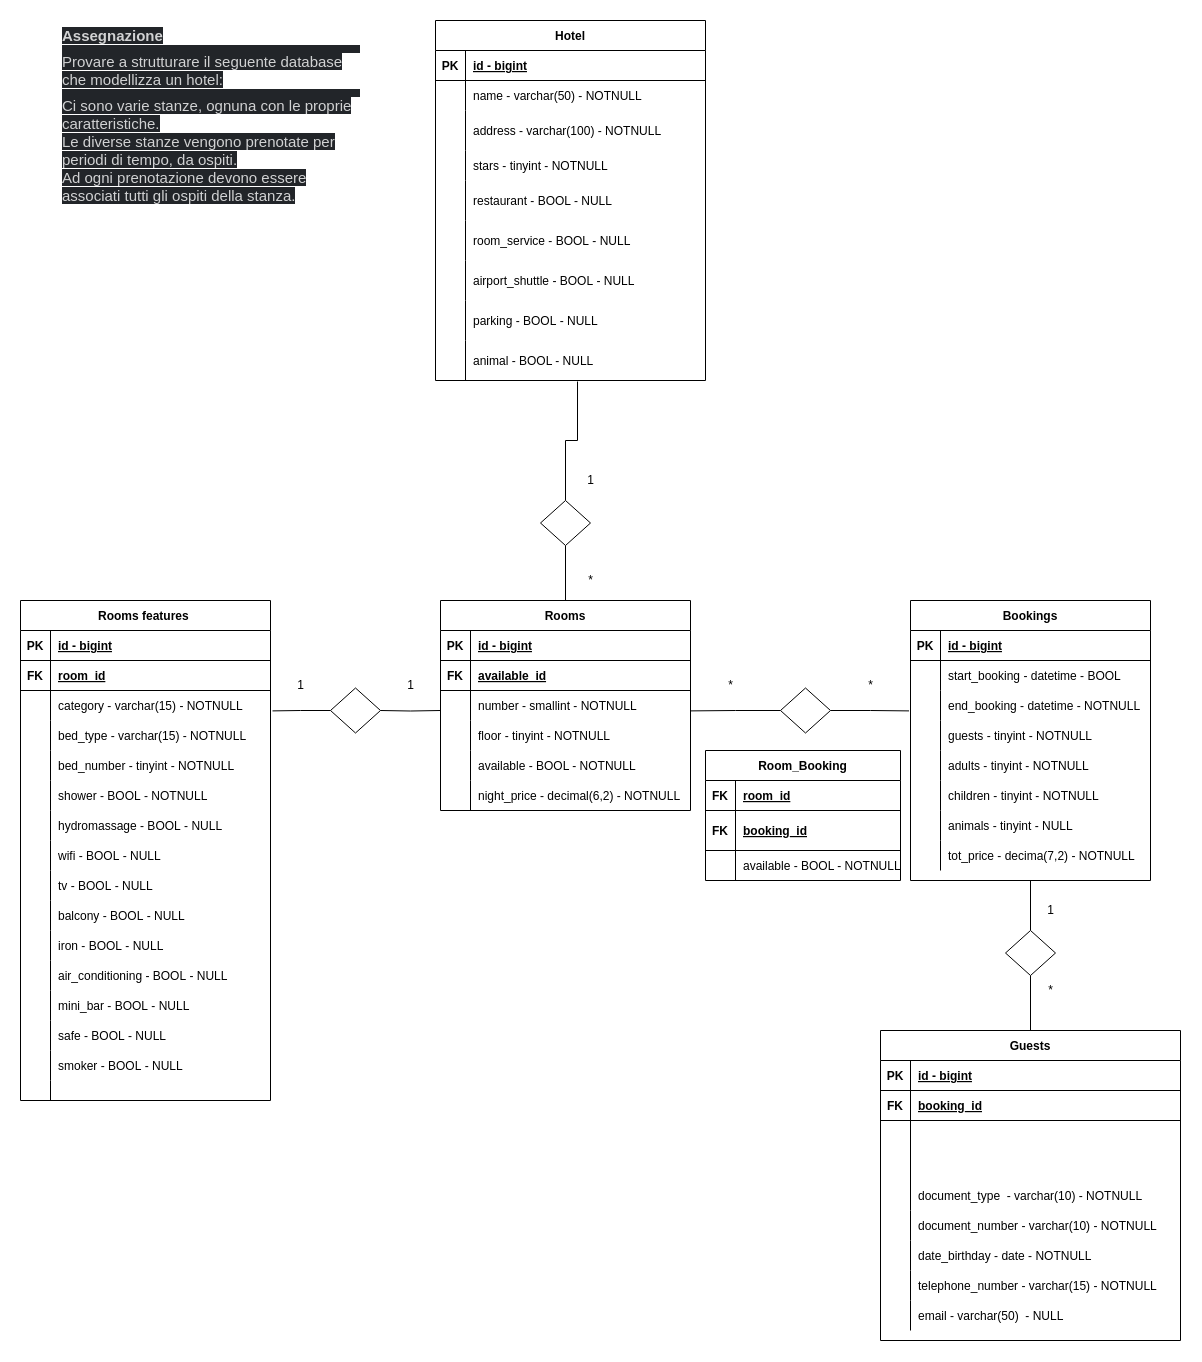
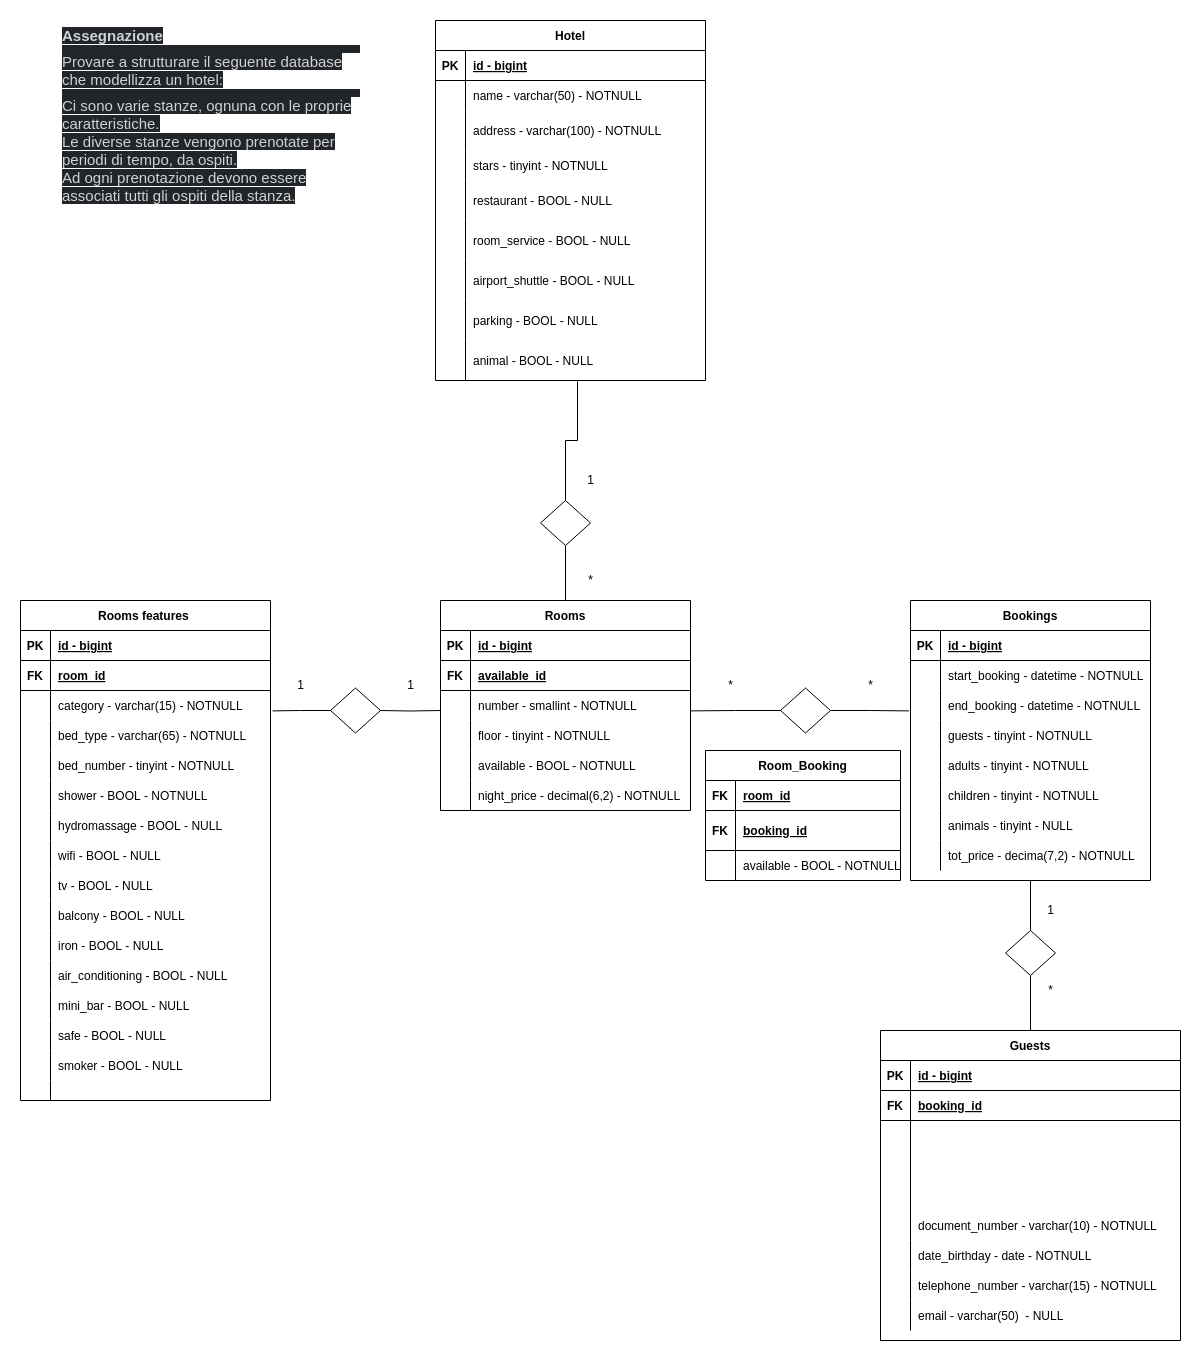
(1044, 676) -> (1054, 676)
(161, 736) -> (161, 736)
(1046, 1196) -> none
